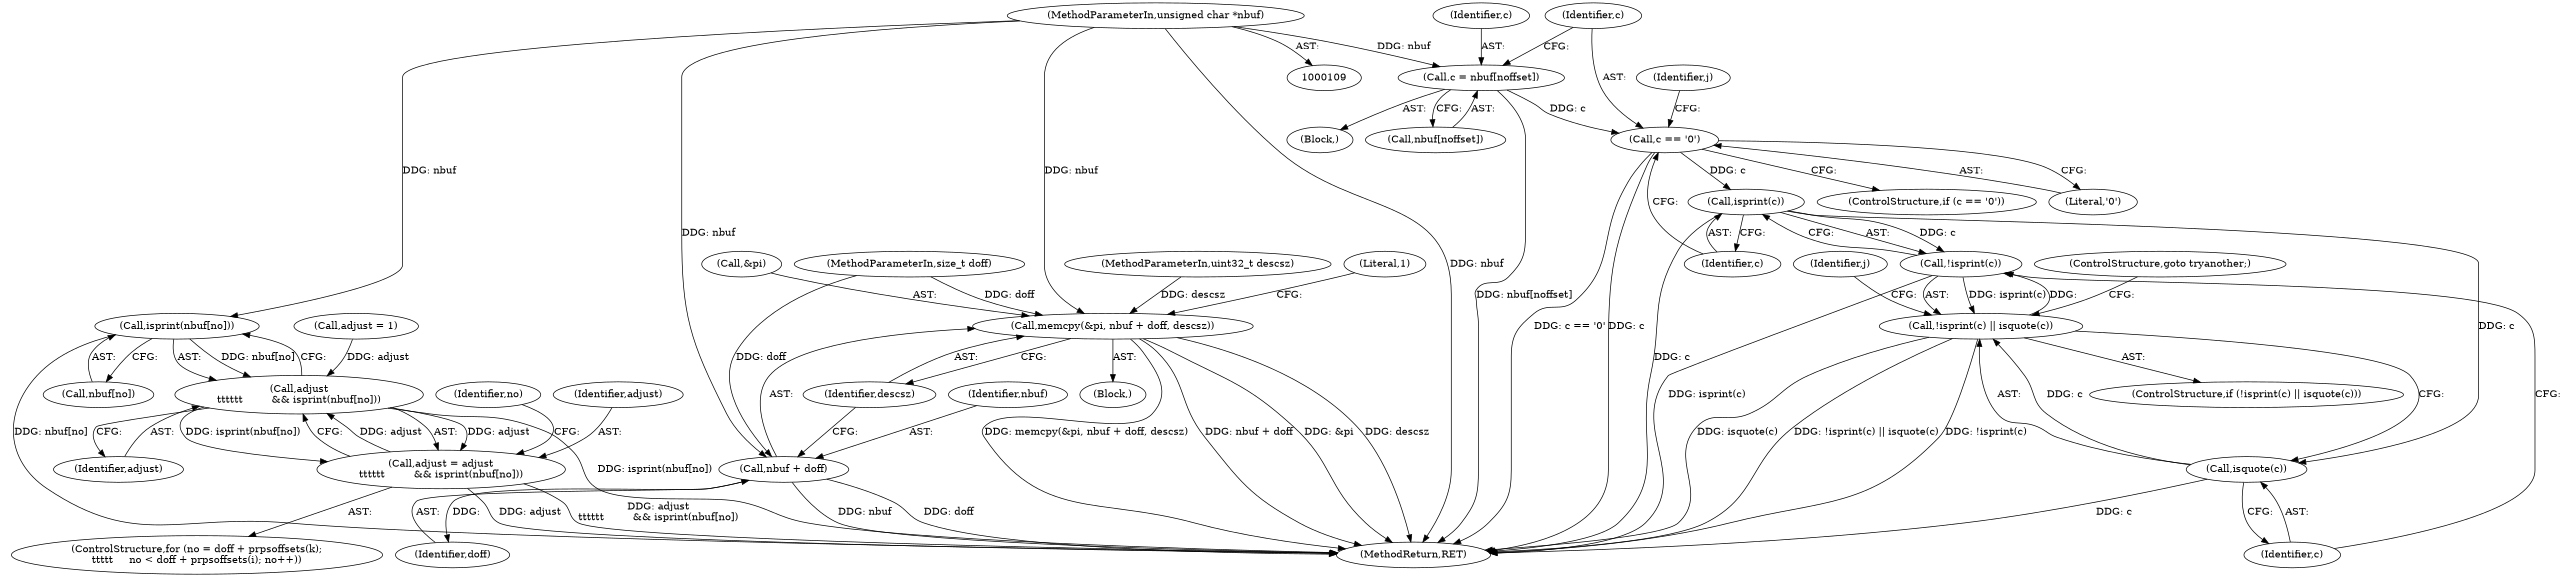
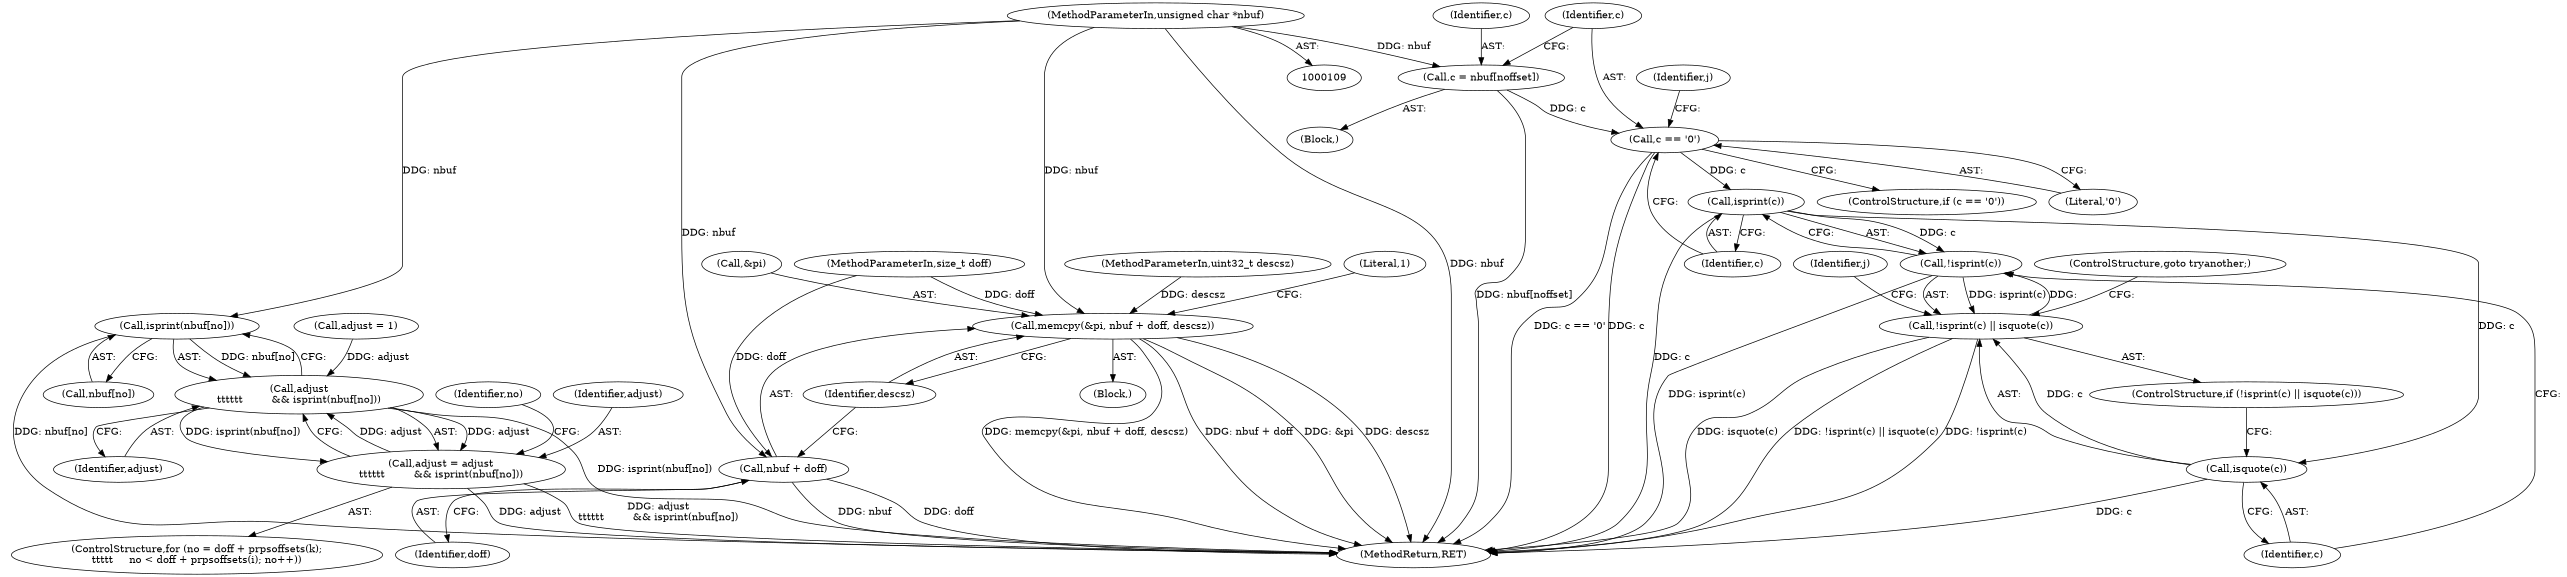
(1436, 140) -> none
(2327, 352) -> (2247, 429)
(1008, 395) -> none
(468, 512) -> (468, 512)
